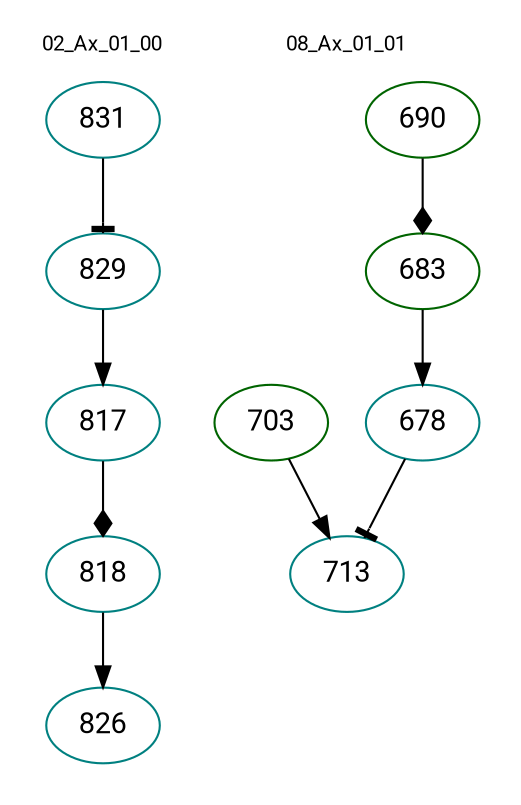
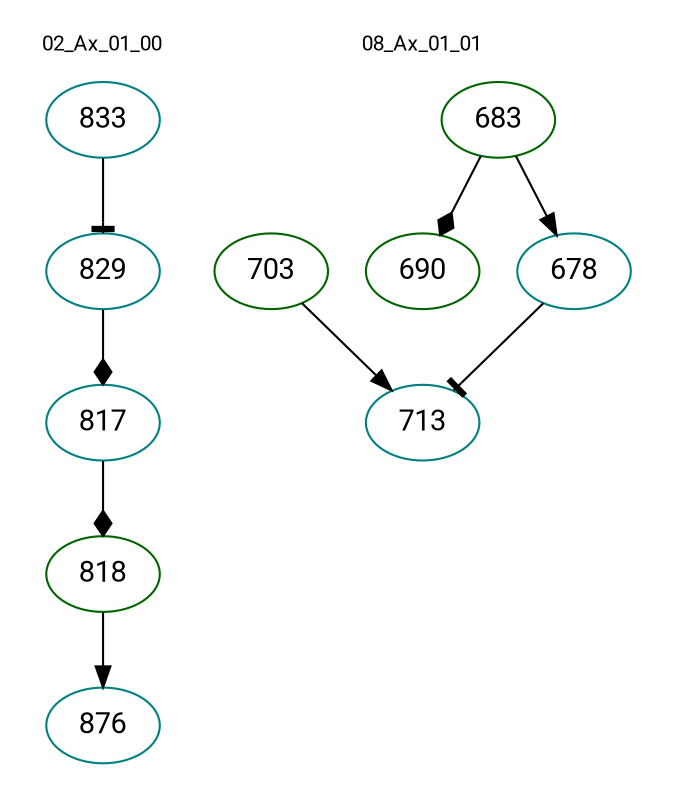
(103, 120) -> (103, 120)
(423, 183) -> (466, 184)
(103, 337) -> (103, 335)
(103, 574) -> (103, 574)
(103, 725) -> (103, 725)
